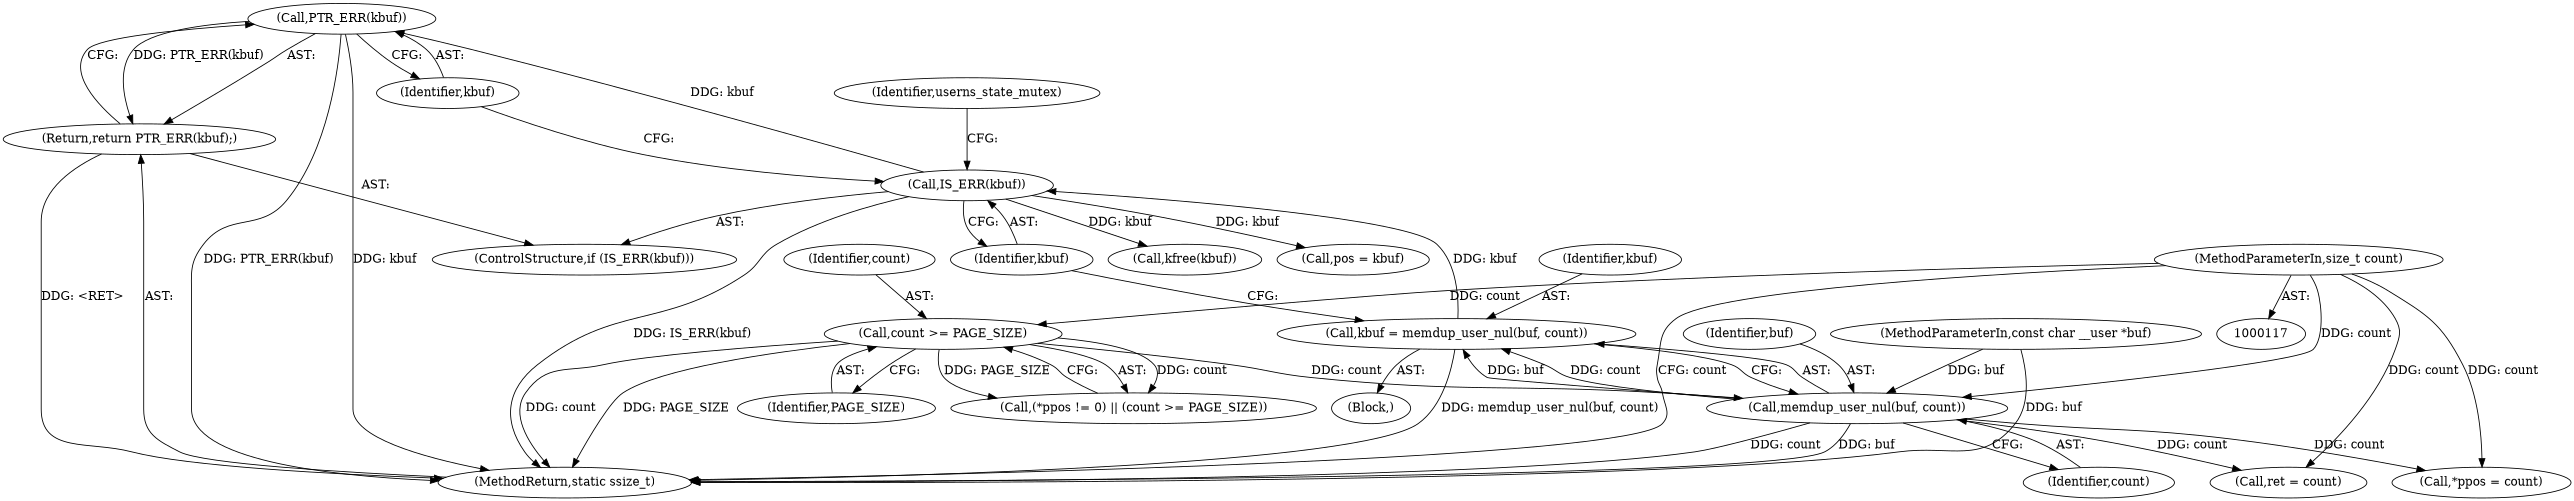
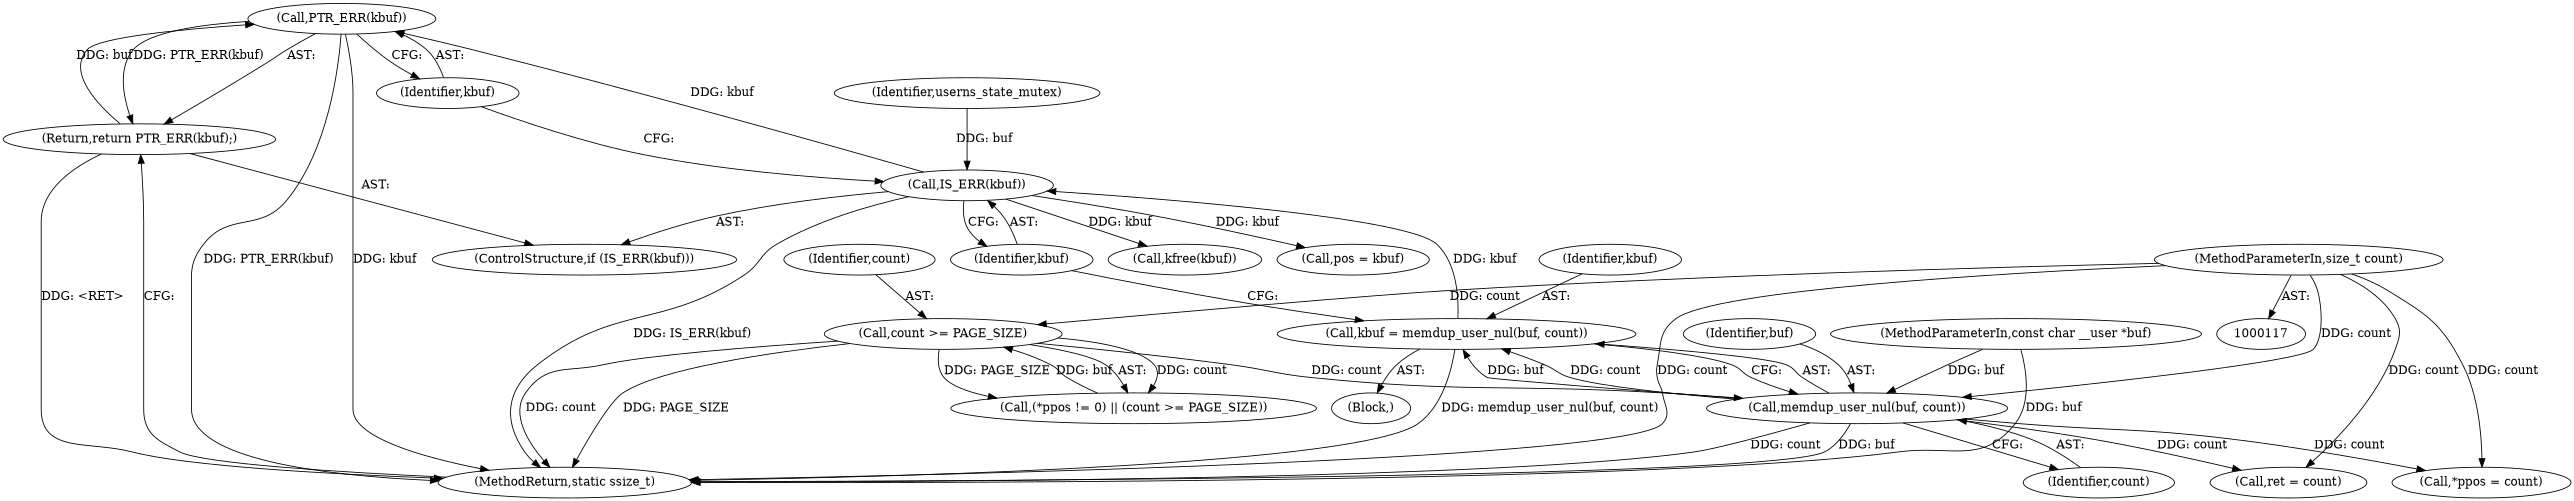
(105, 56) -> (105, 56)
(985, 139) -> (985, 139)
(161, 297) -> (161, 297)
(1085, 371) -> (1085, 371)
(1693, 371) -> (1693, 371)
(836, 408) -> none
